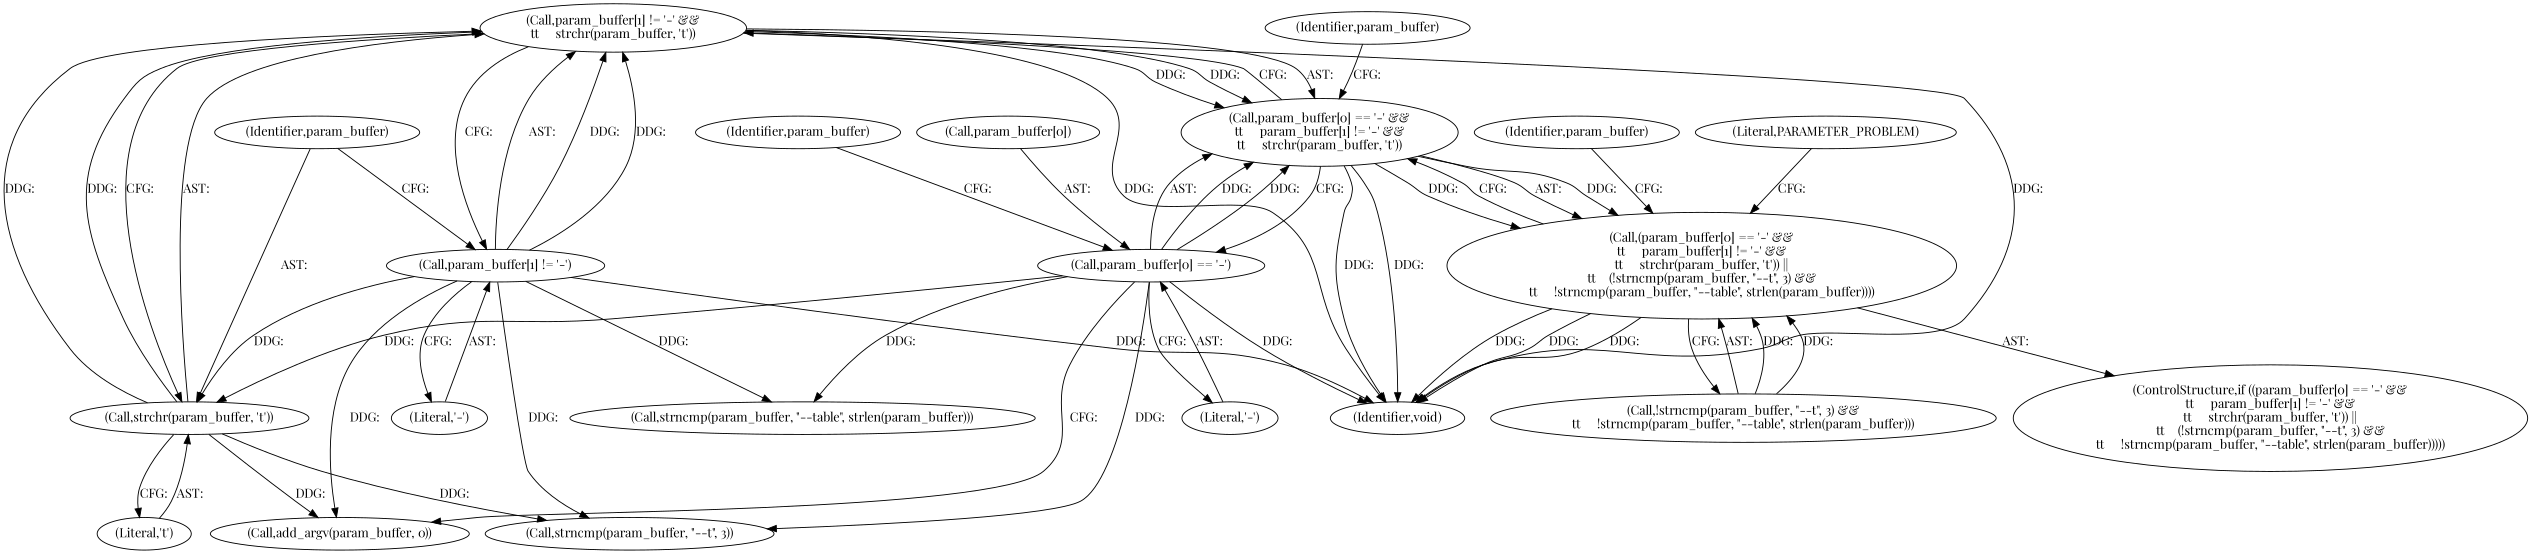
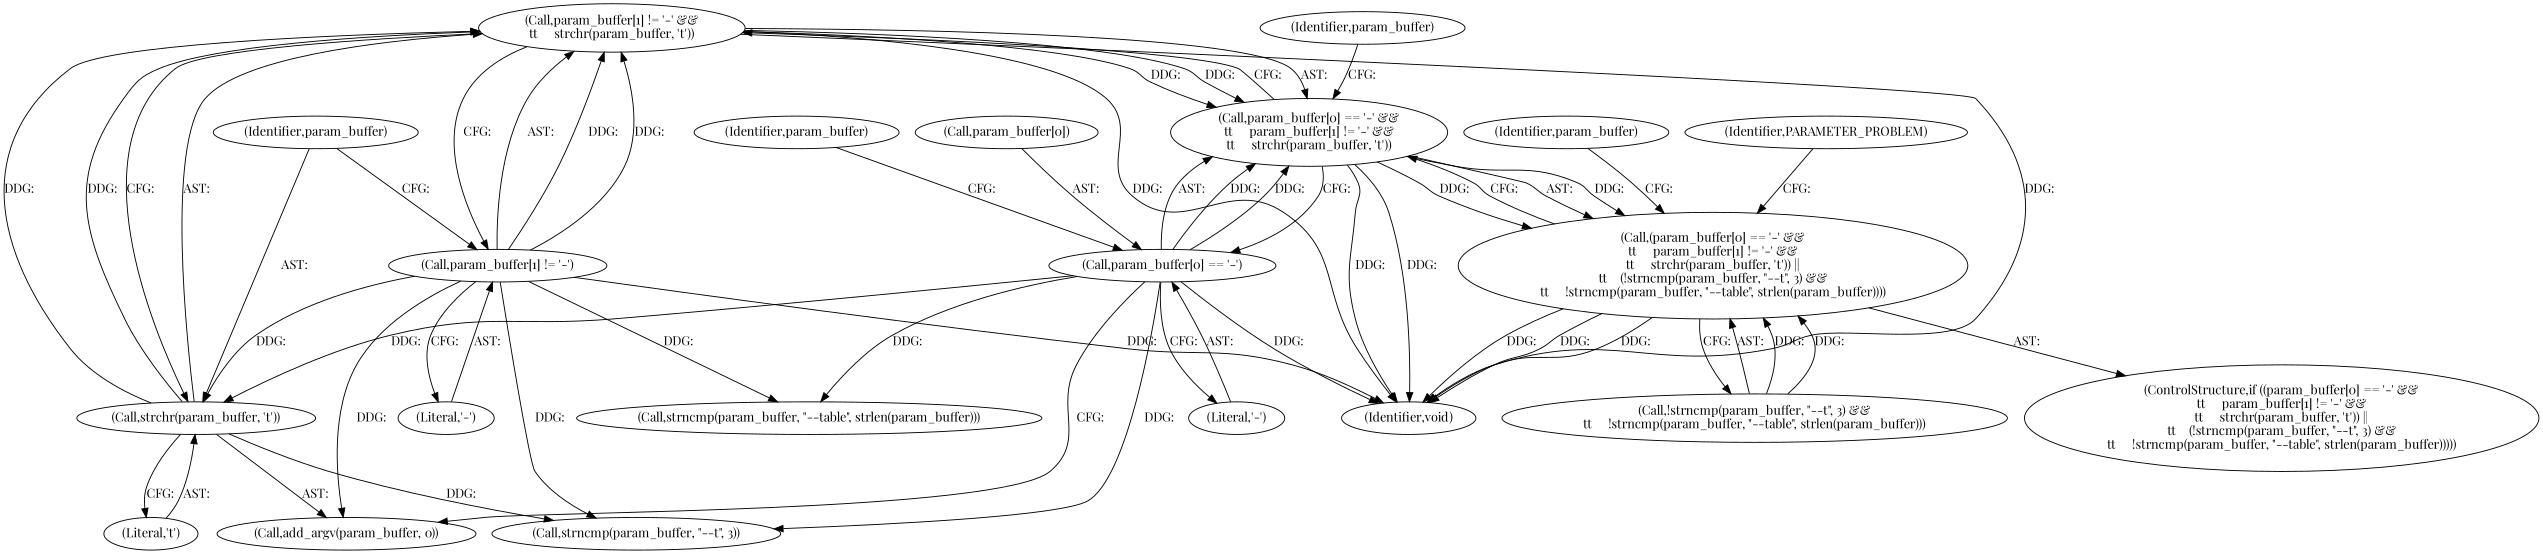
(1826, 132) -> (1826, 132)
(312, 494) -> (318, 494)
